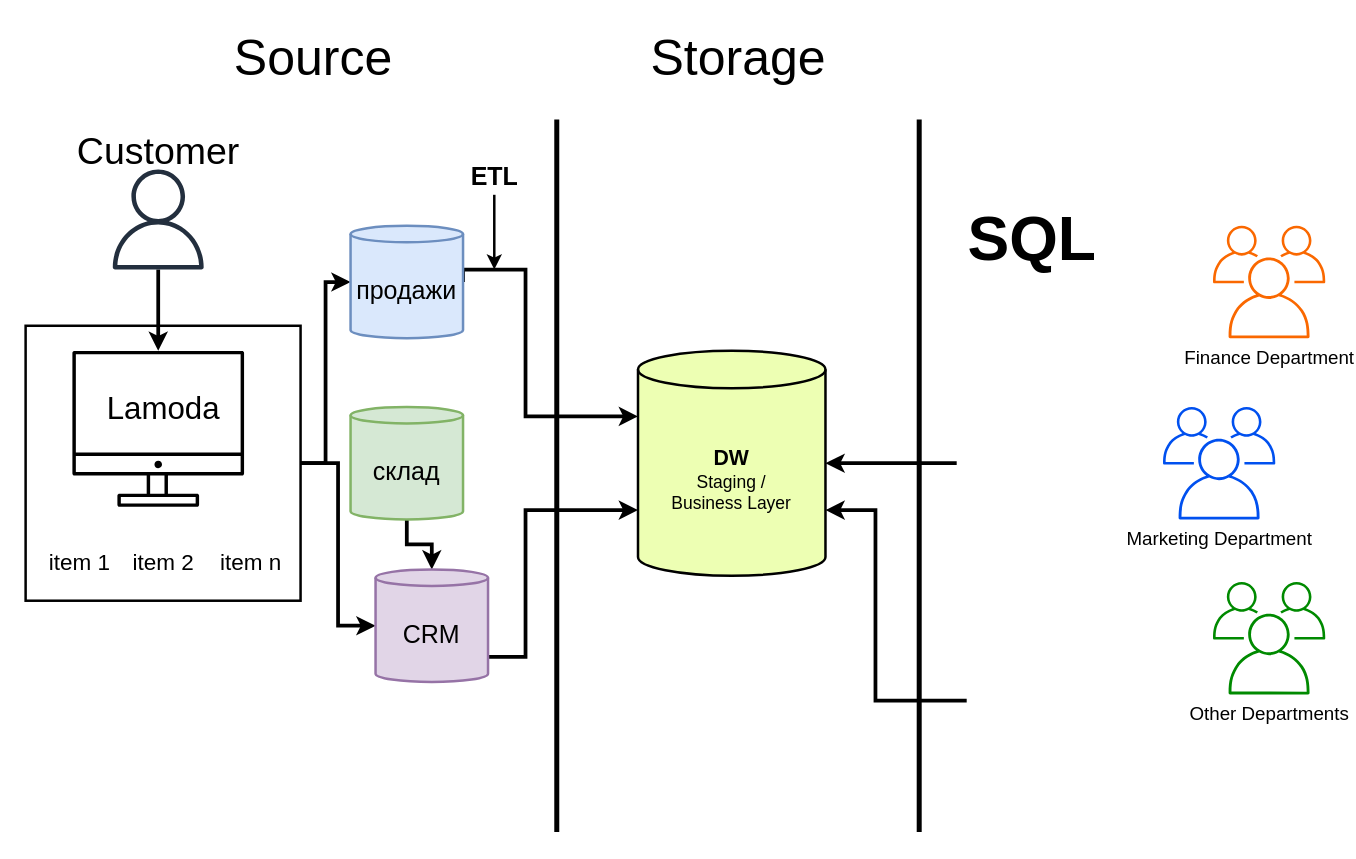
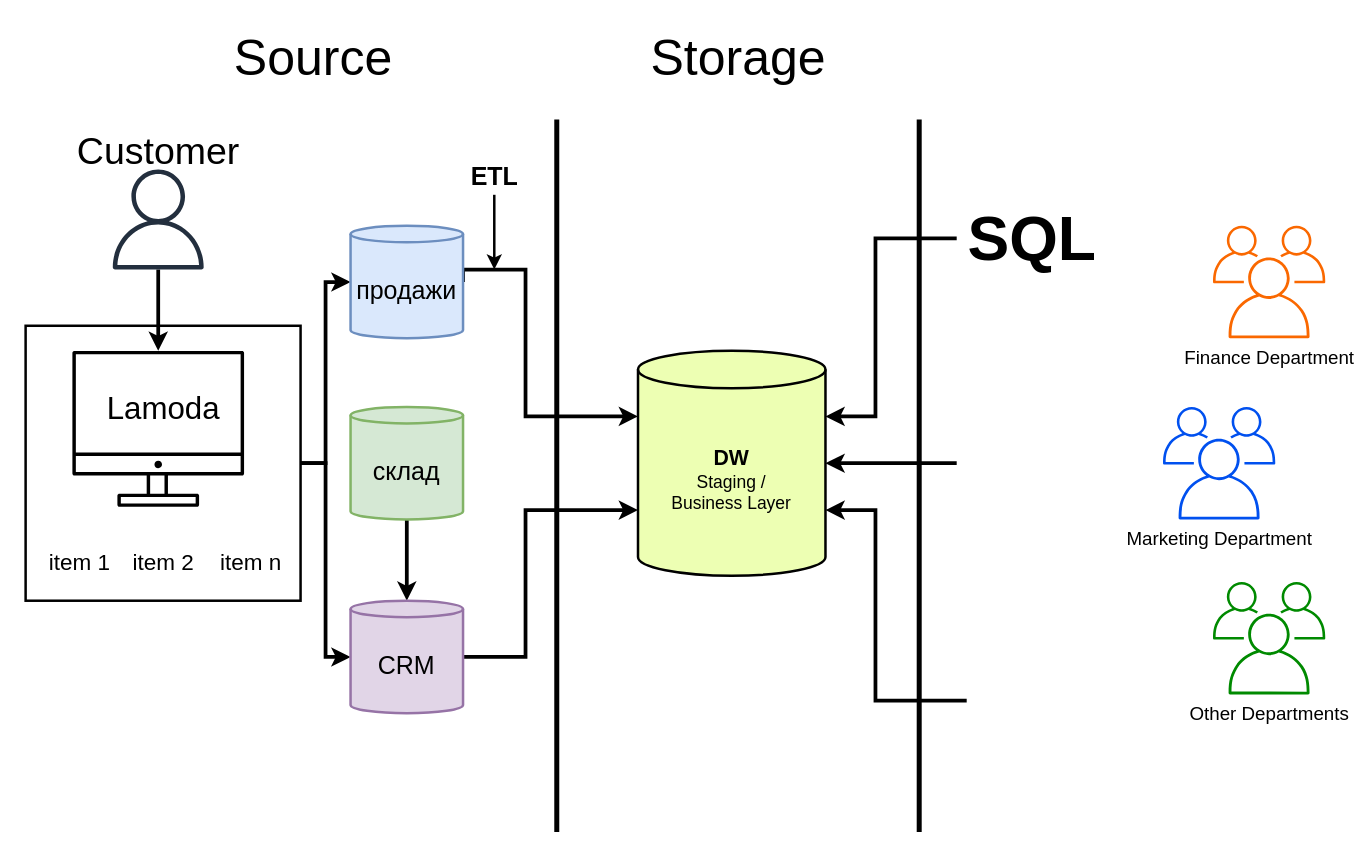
none -> (876, 305)
(432, 626) -> (407, 657)
